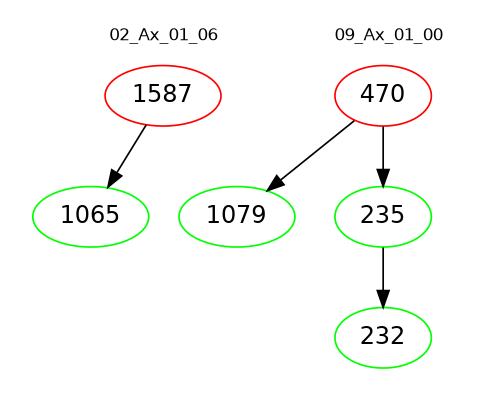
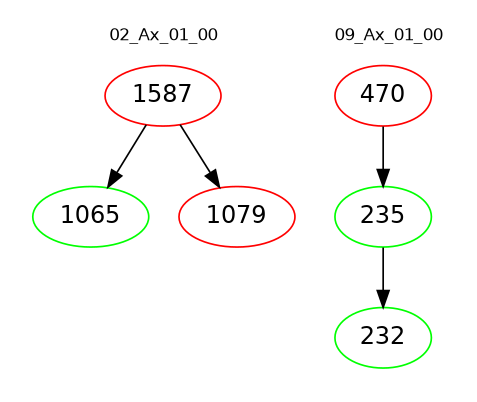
(164, 36) -> (164, 36)
(332, 138) -> (195, 149)
(237, 217) -> (237, 217)
